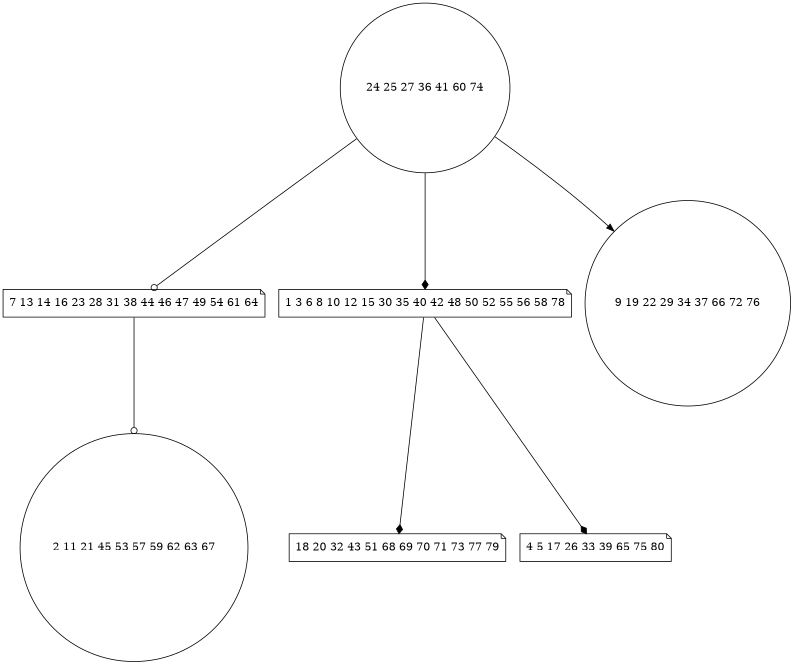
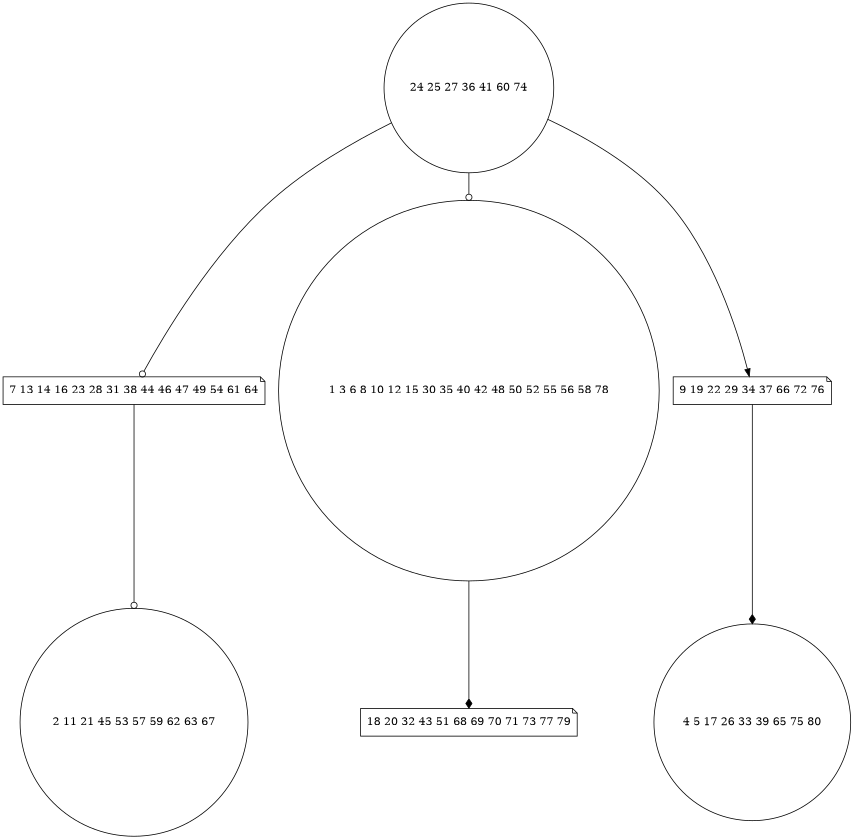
(425, 226) -> (469, 183)
(425, 303) -> (469, 391)
(688, 303) -> (752, 391)
(508, 422) -> (752, 509)
(596, 548) -> (752, 722)
